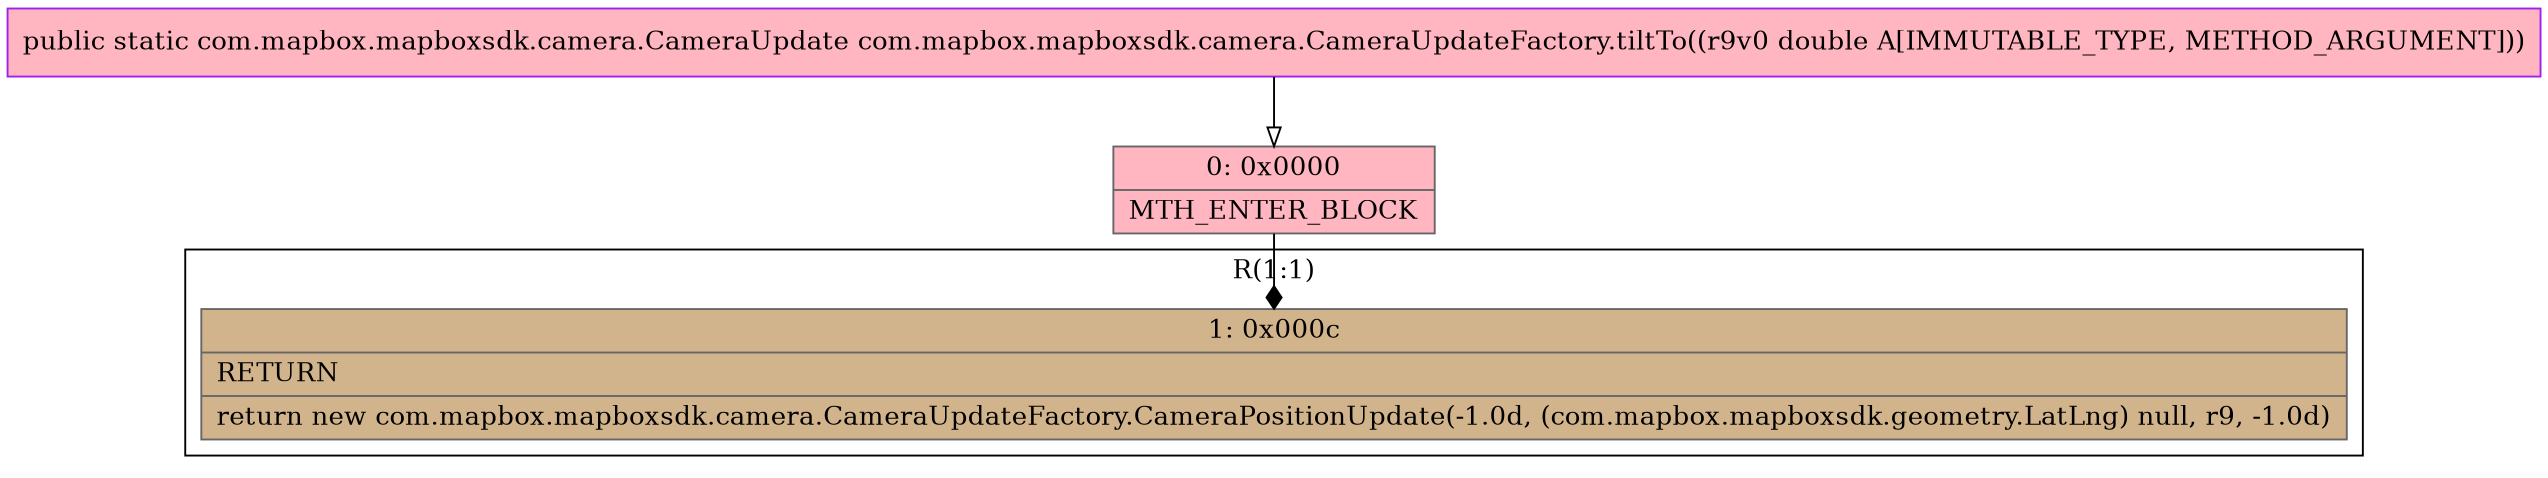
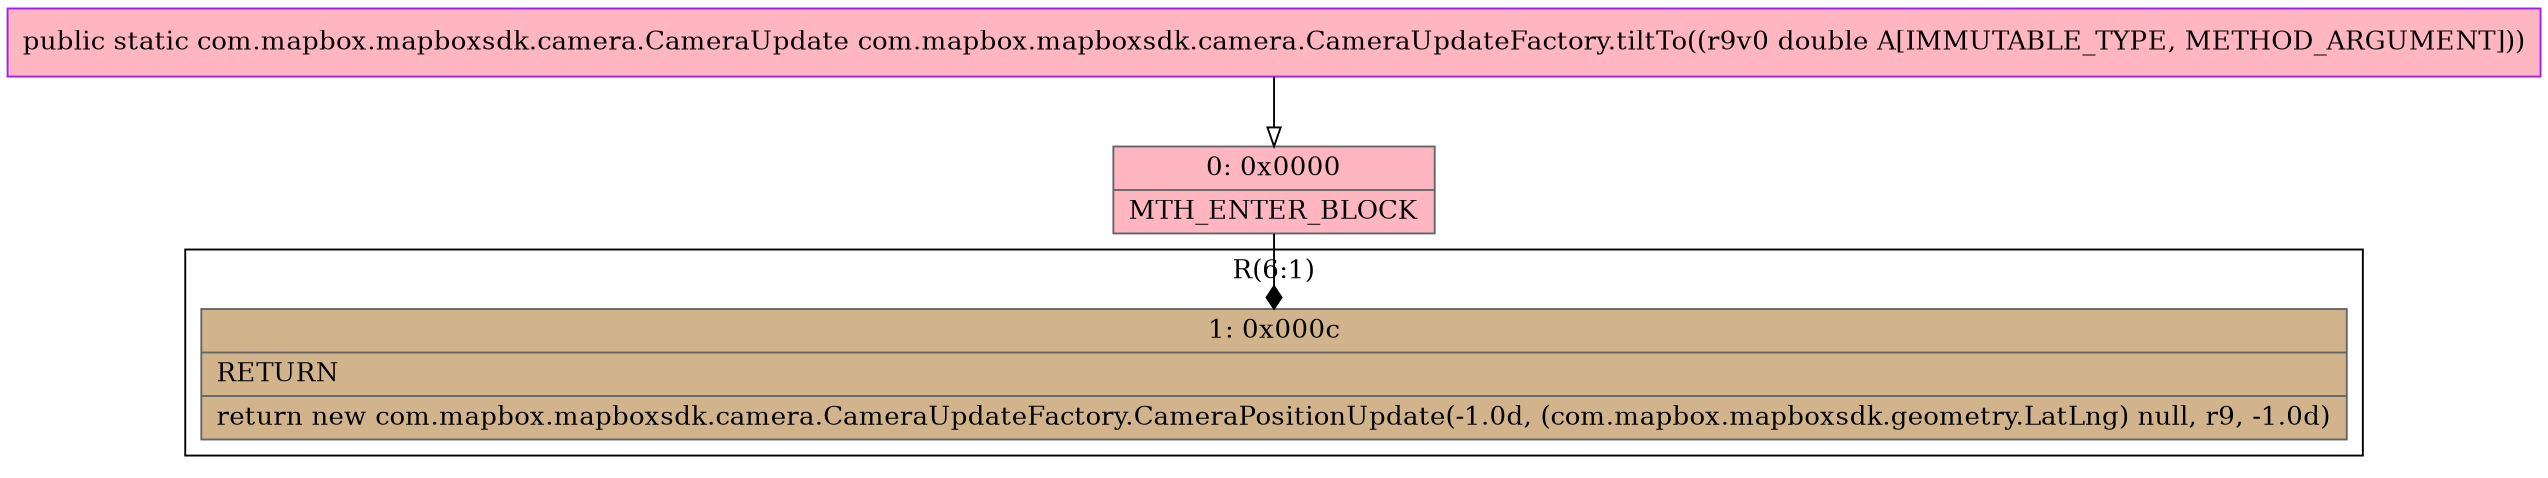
(1274, 271) -> (1274, 271)
